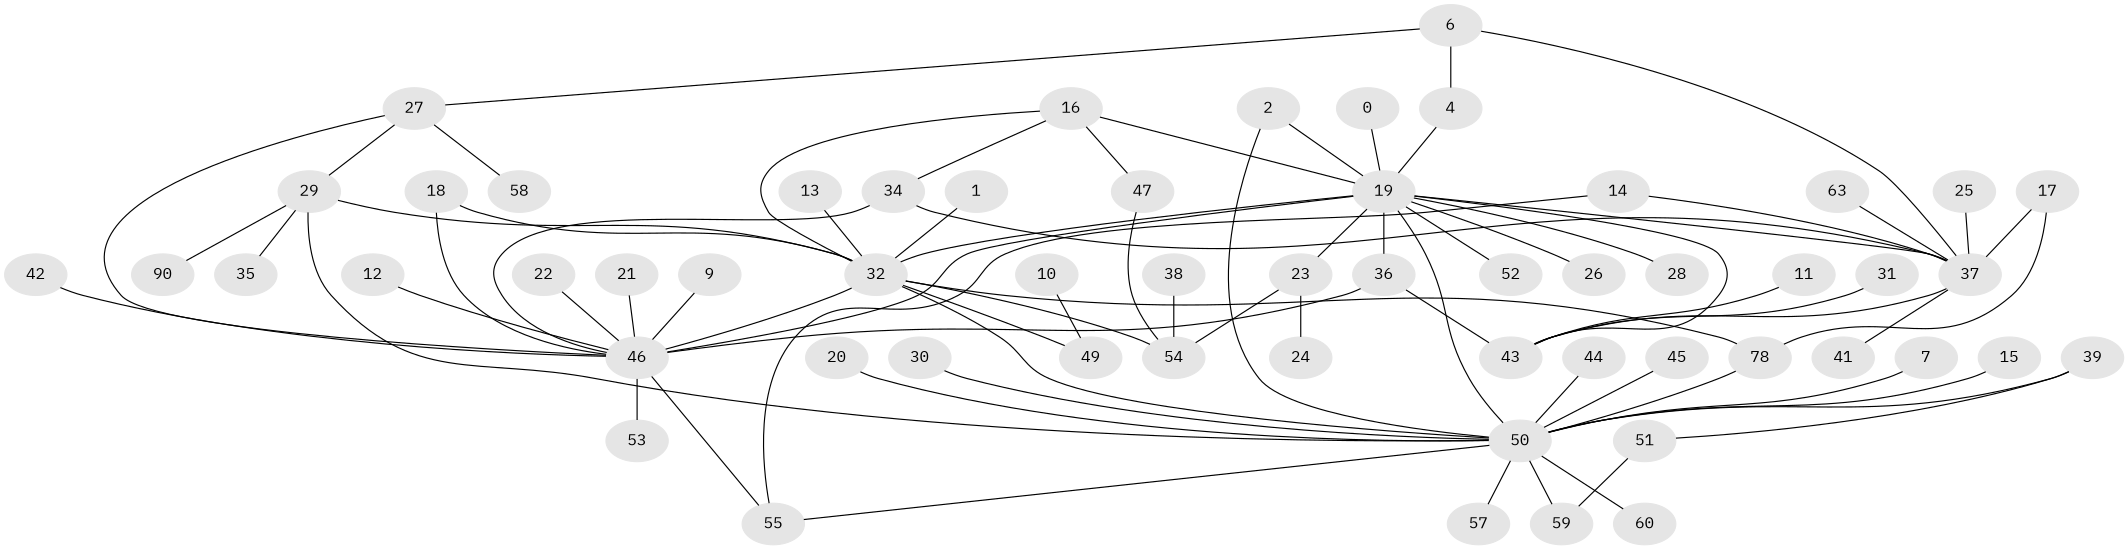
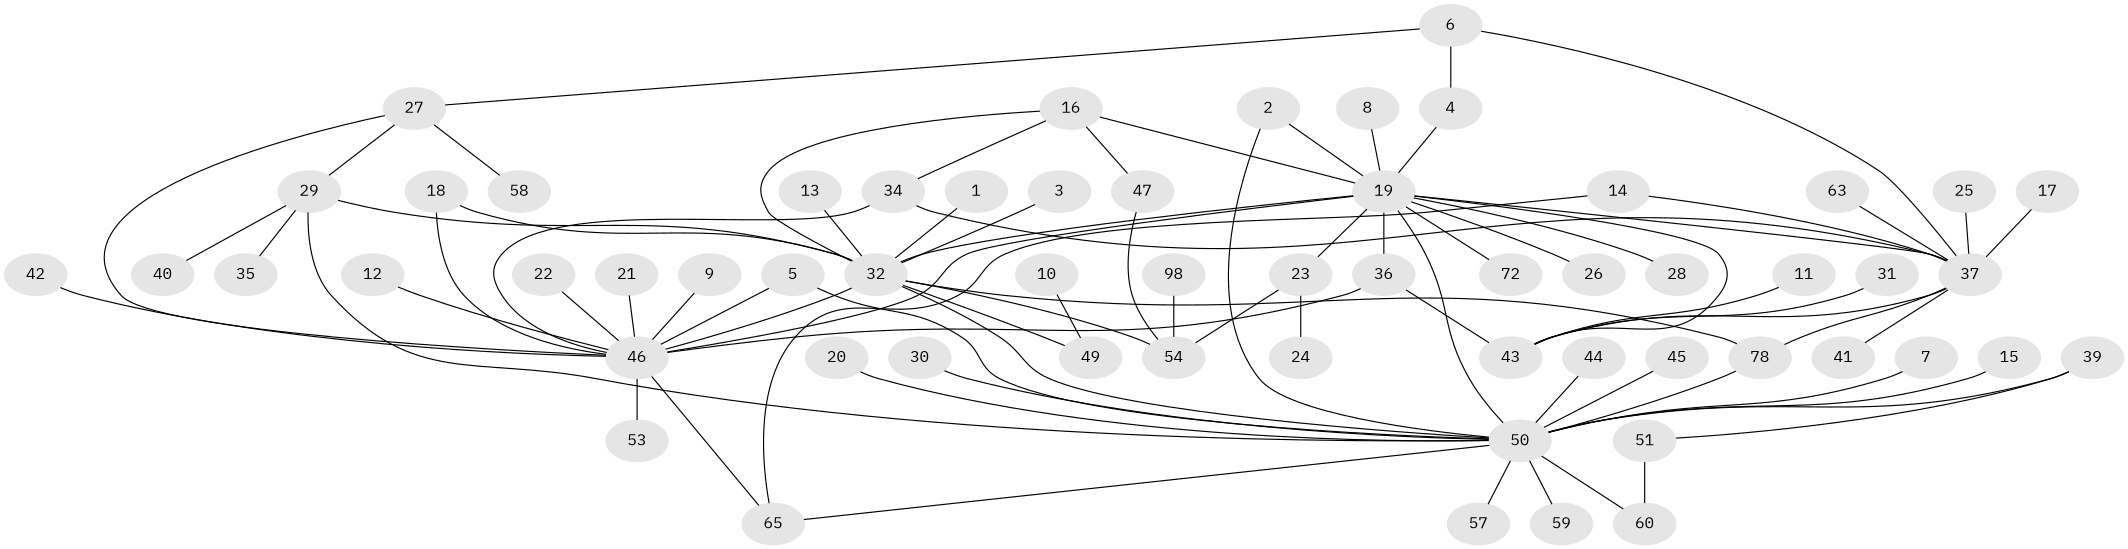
(1368, 108) -> (1368, 108)
none -> (1060, 192)
(163, 275) -> (163, 275)
none -> (793, 275)
(1174, 275) -> (1174, 275)
(1511, 275) -> (1511, 275)
(1946, 327) -> (1861, 317)
(1603, 482) -> (1645, 483)
(773, 524) -> (773, 524)
